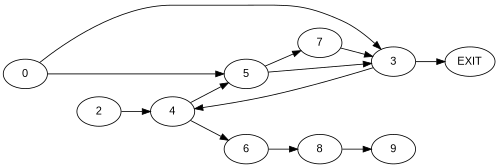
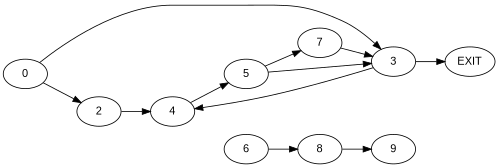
(132, 74) -> (59, 91)
(206, 128) -> none
